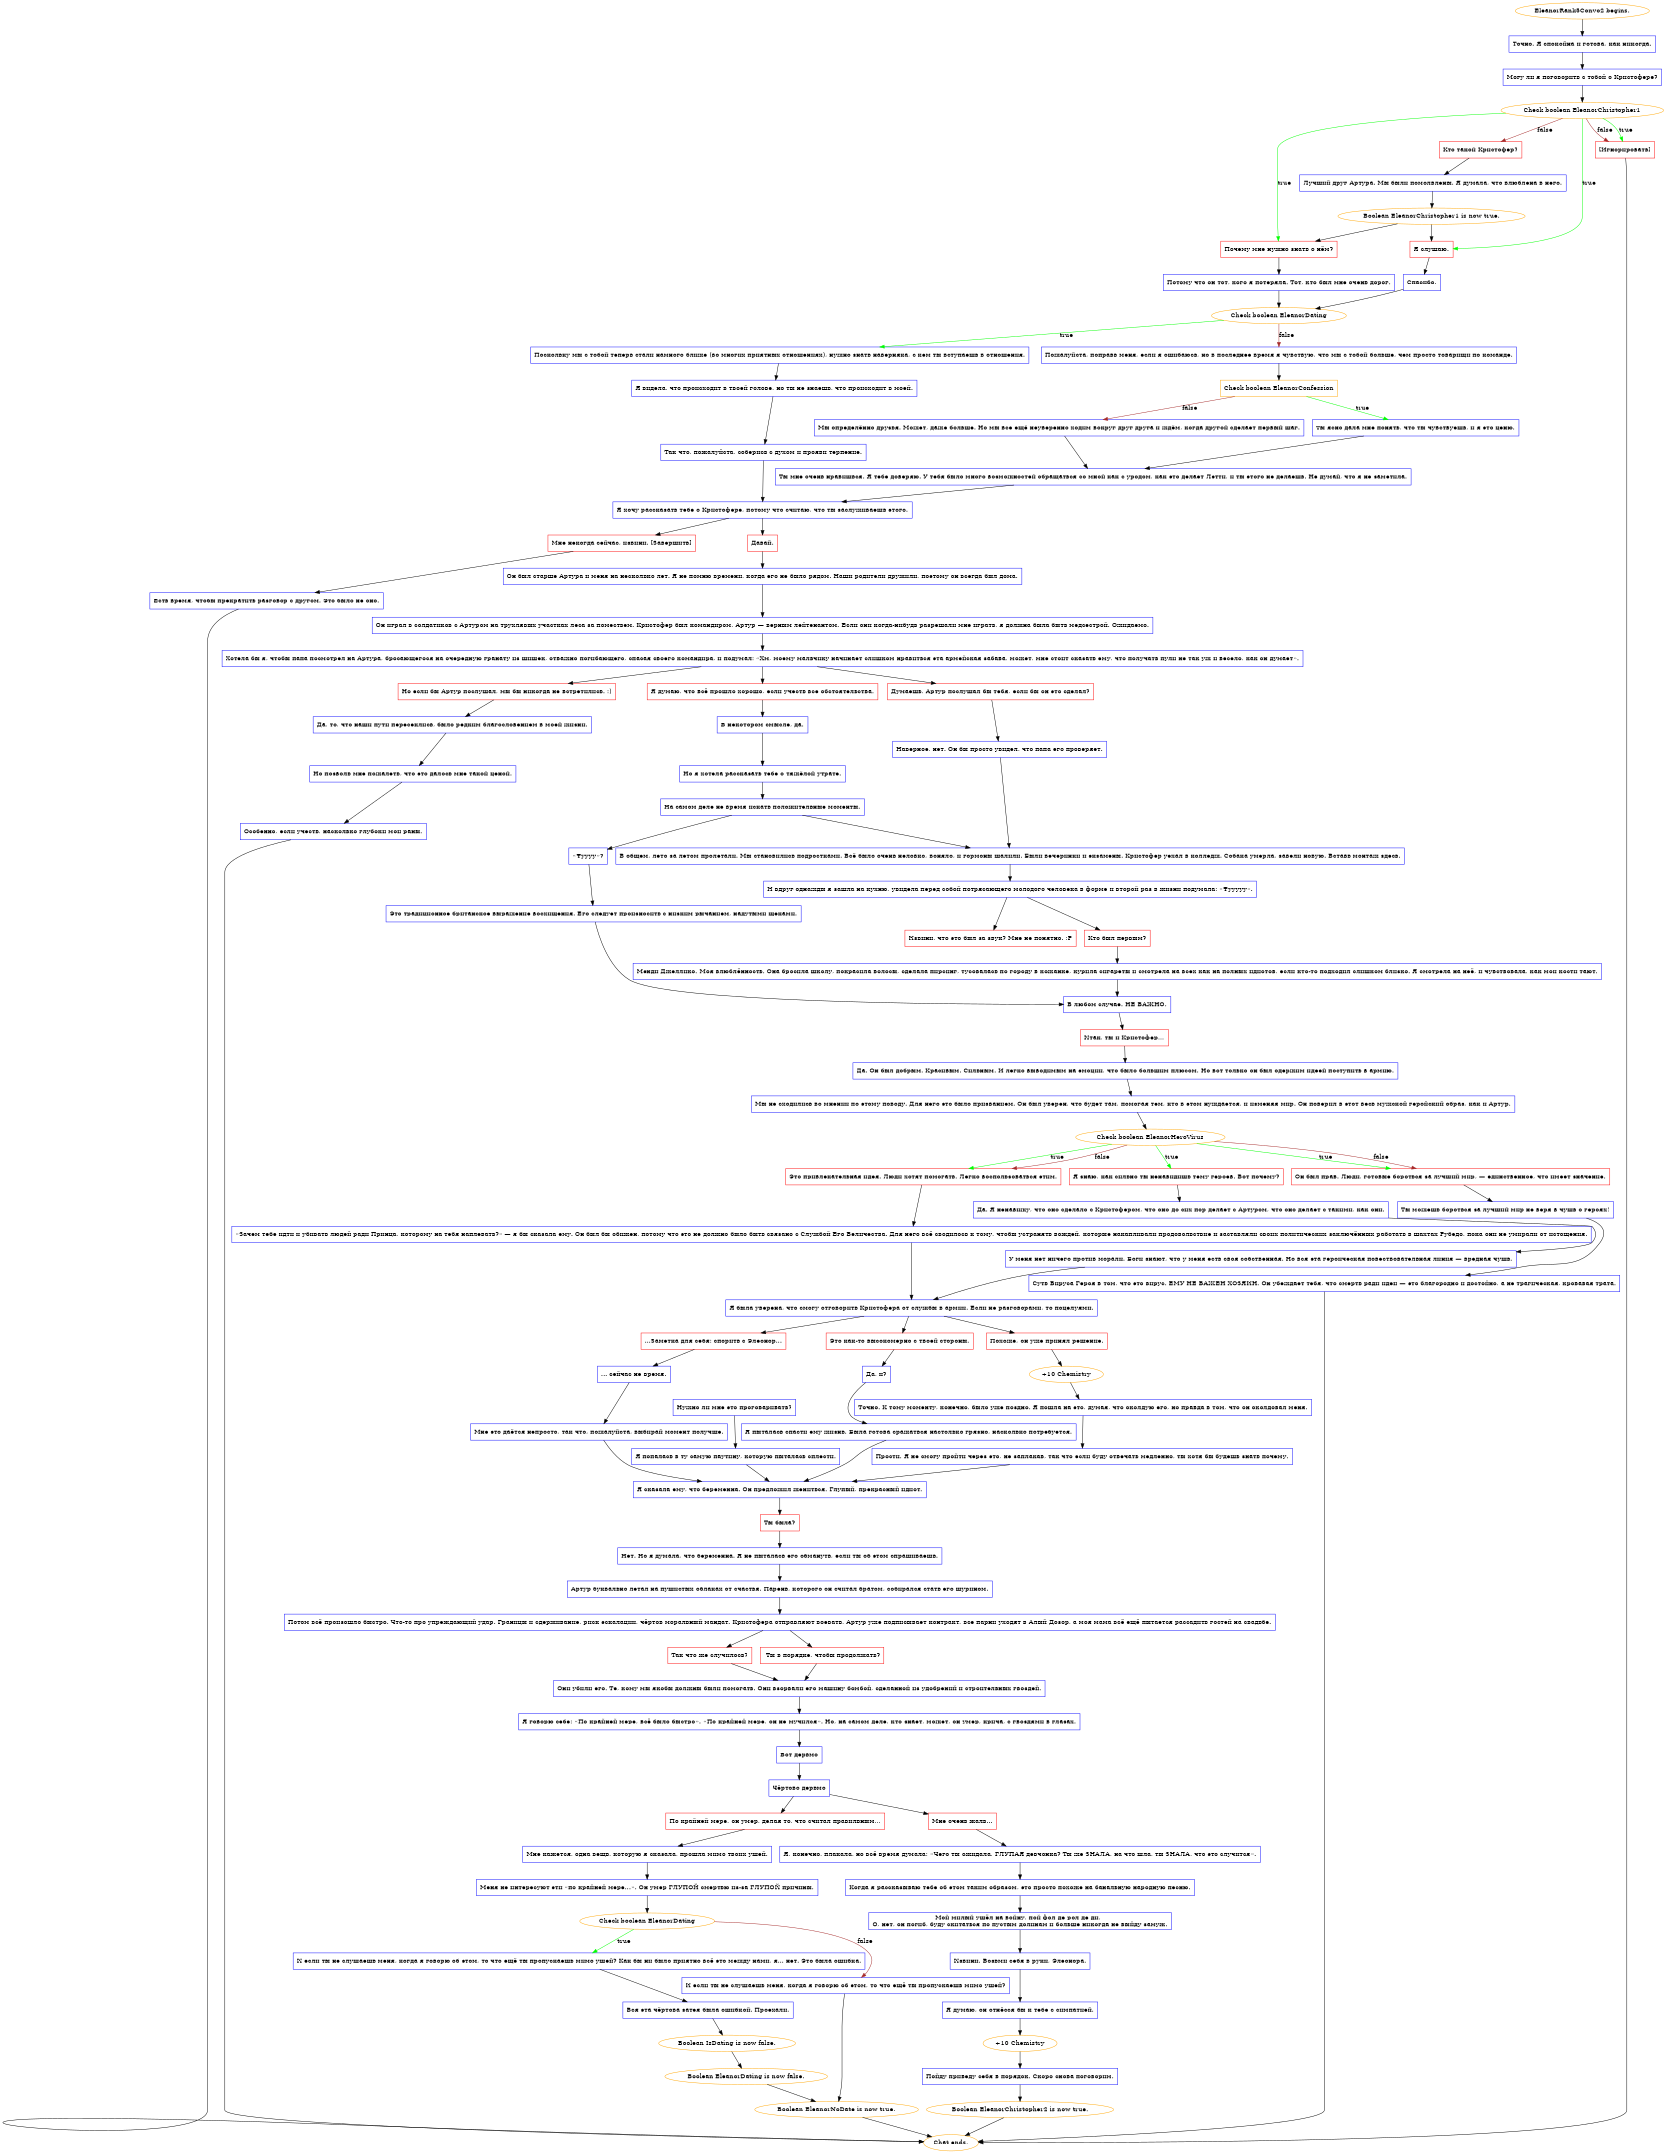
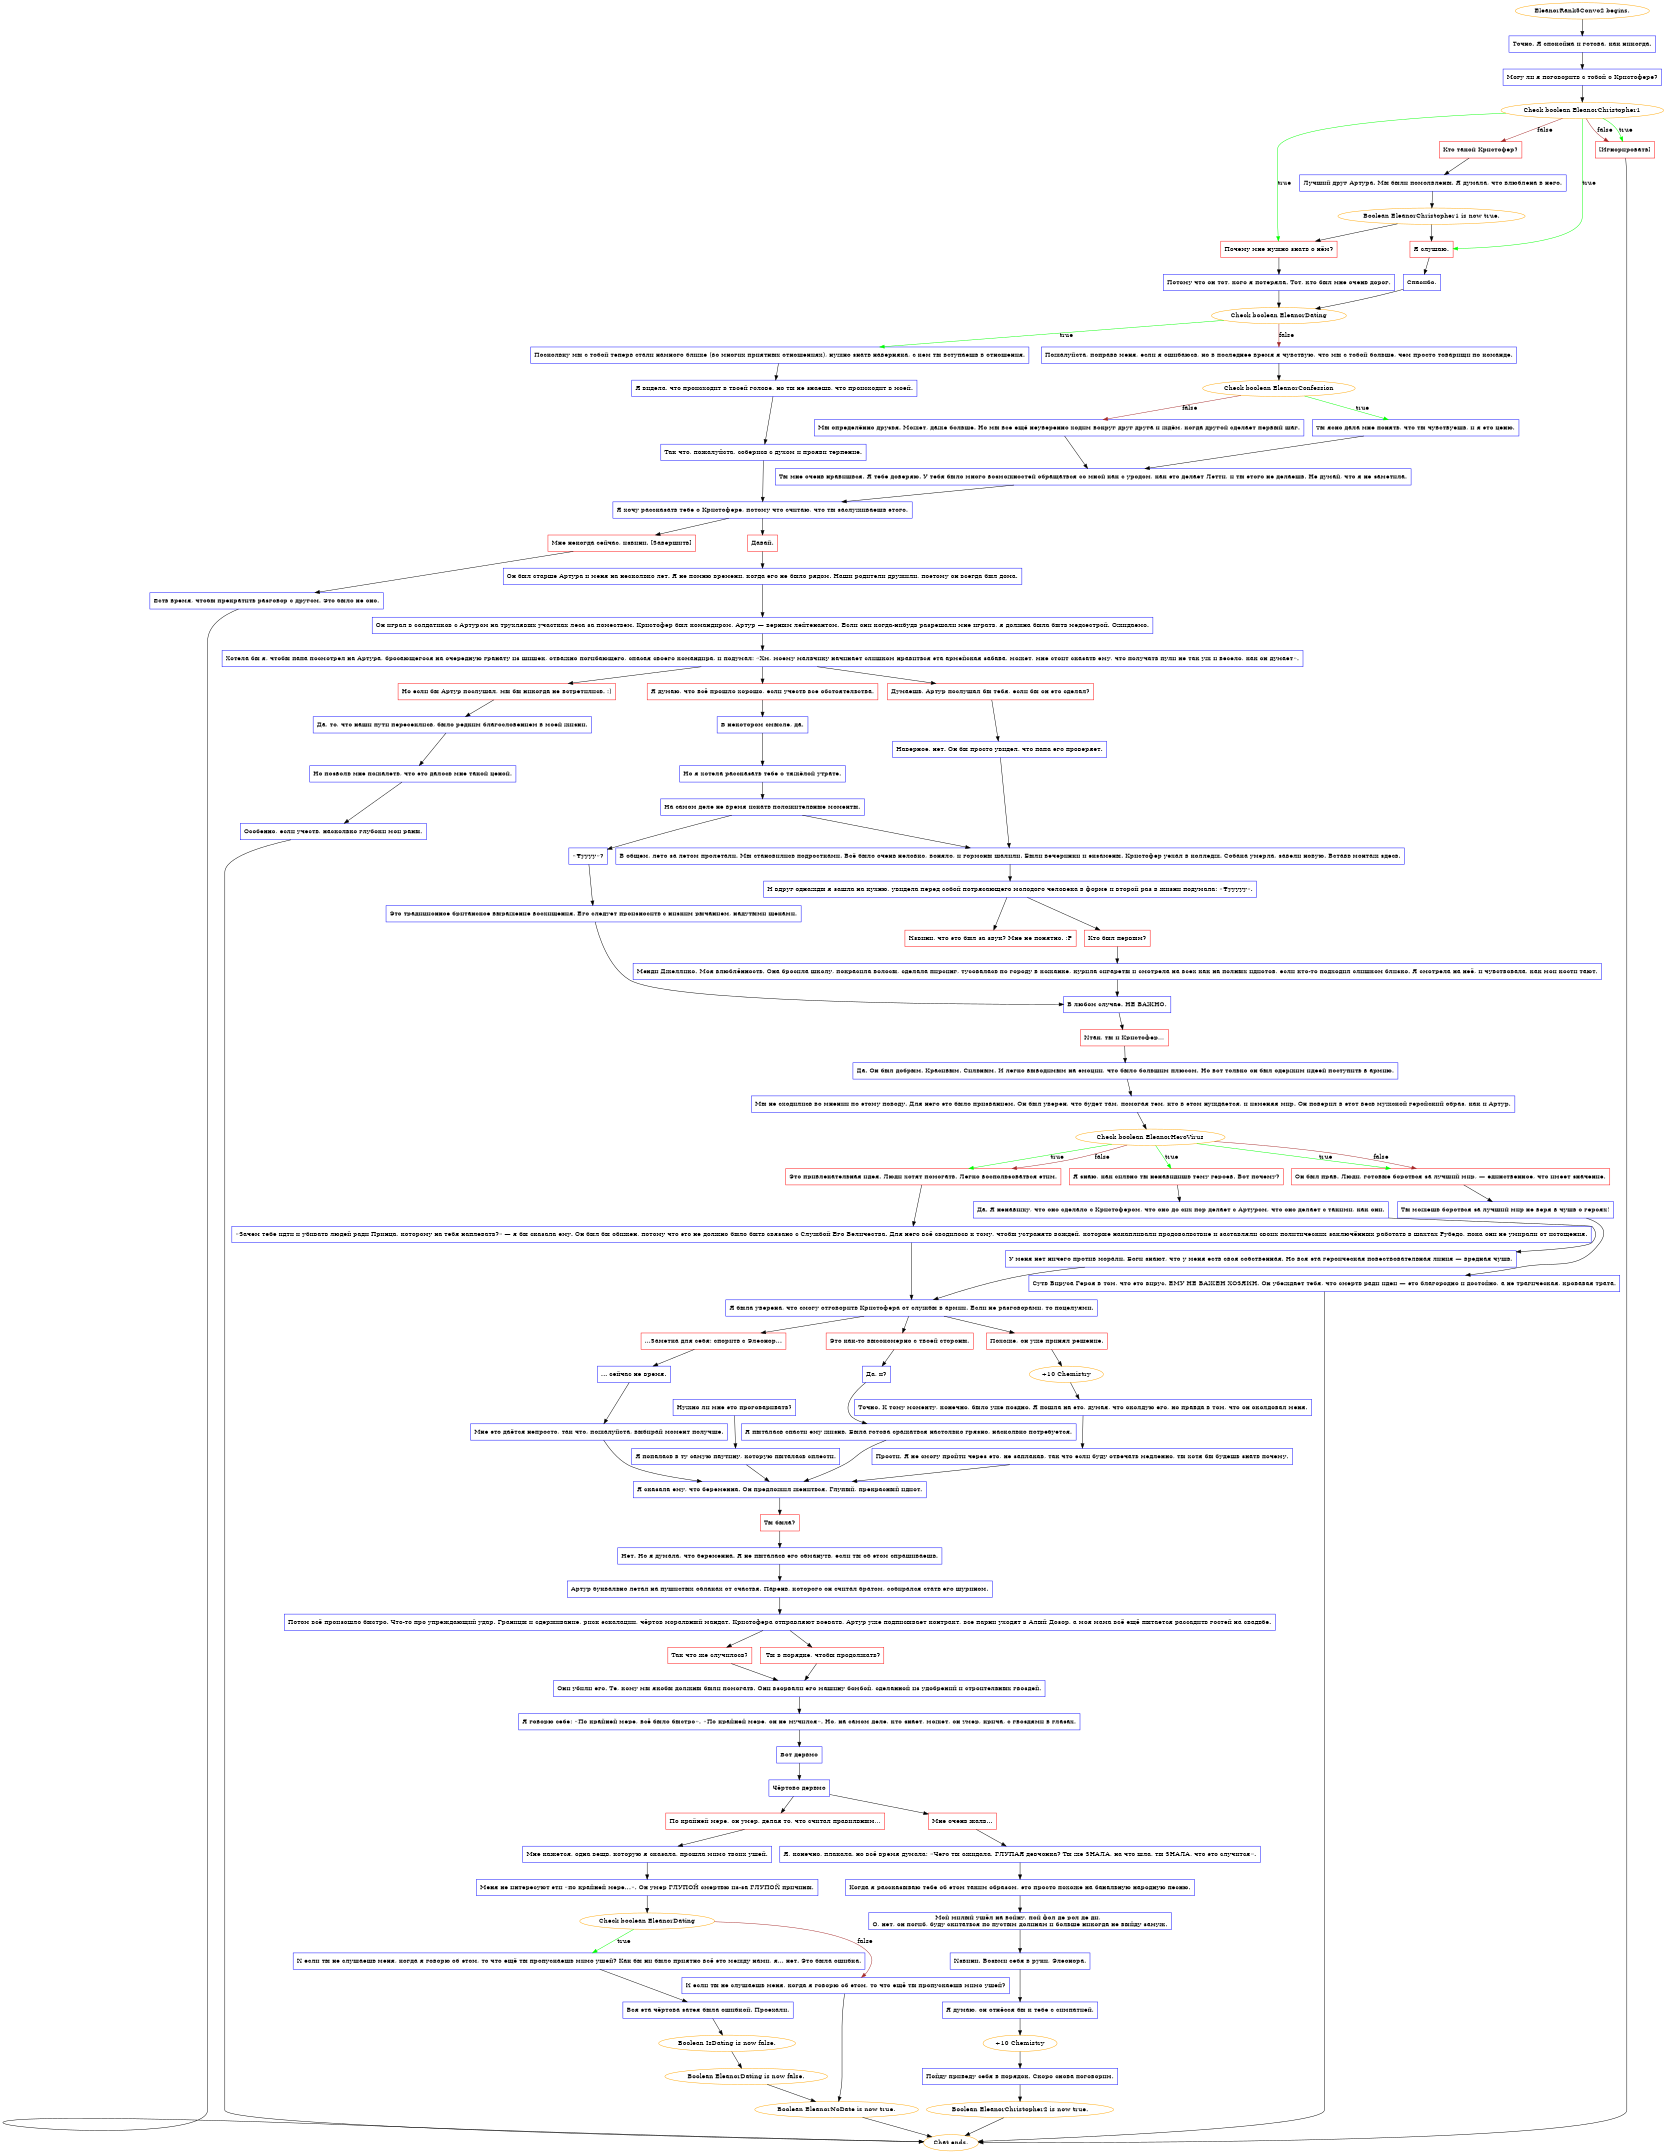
(1279, 388) -> (1279, 388)
